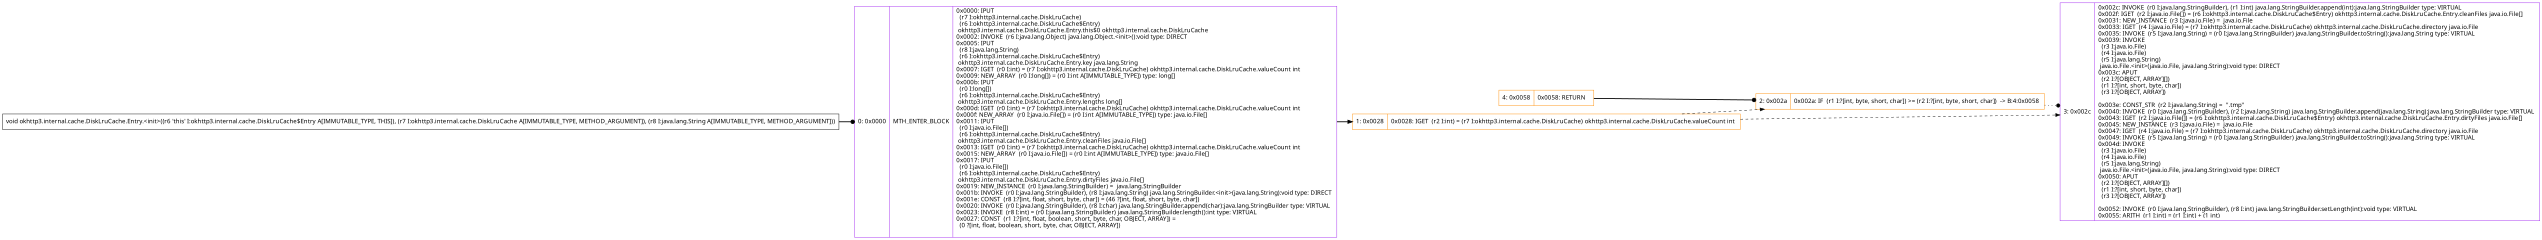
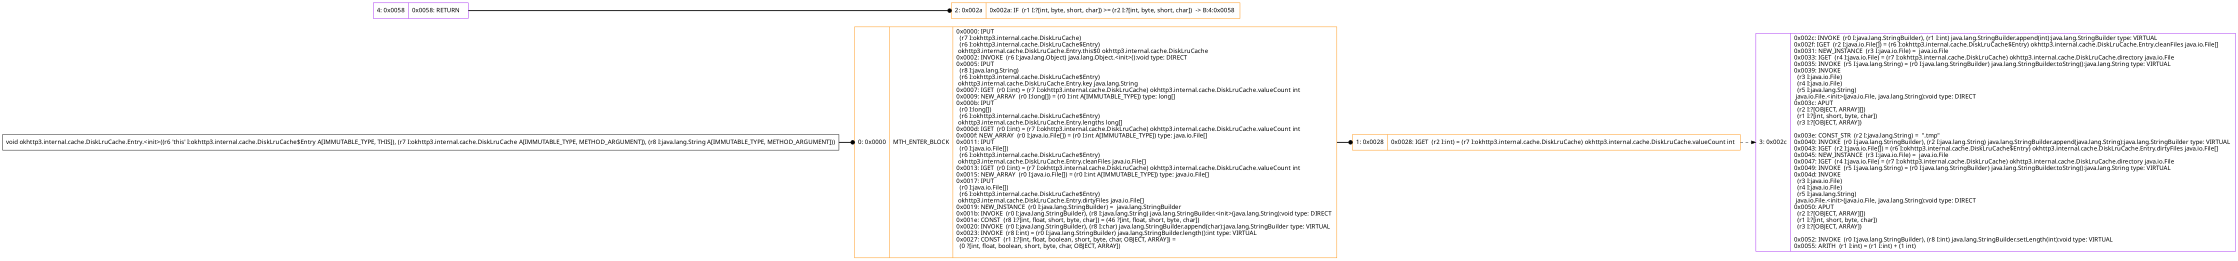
(1546, 98) -> (421, 11)
(2051, 105) -> none
(1721, 112) -> none
(1096, 122) -> (1096, 142)
(1342, 122) -> (1343, 142)
